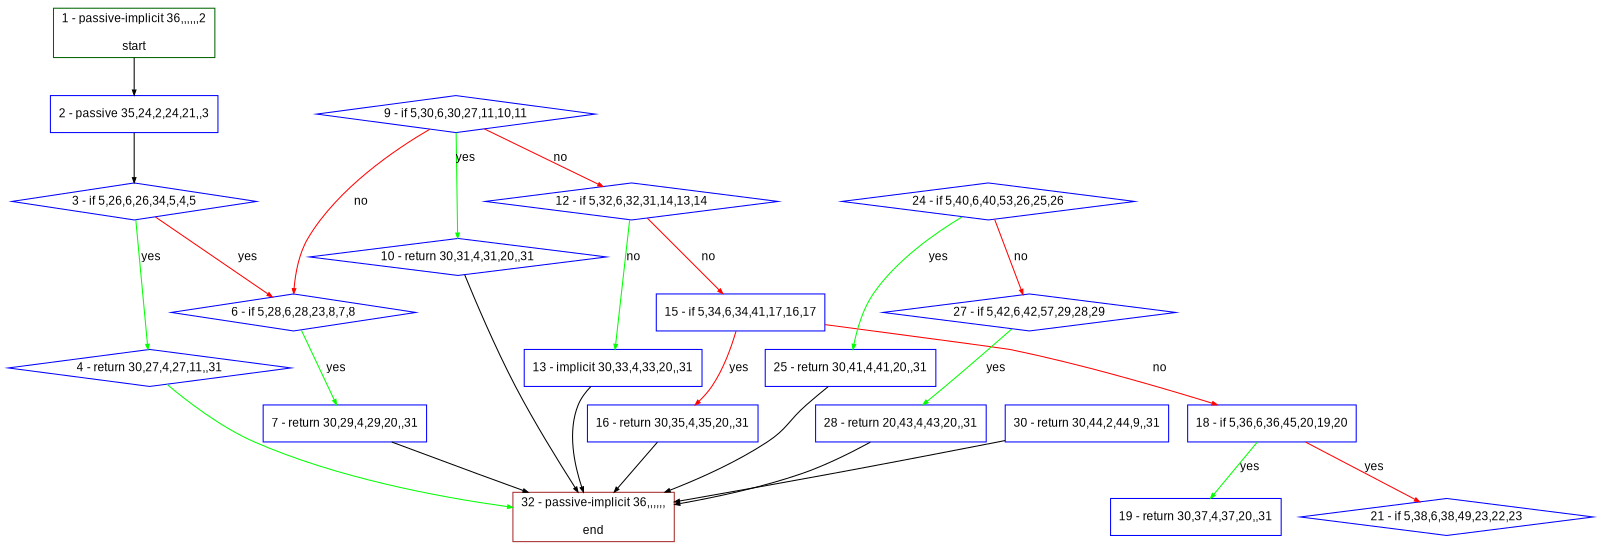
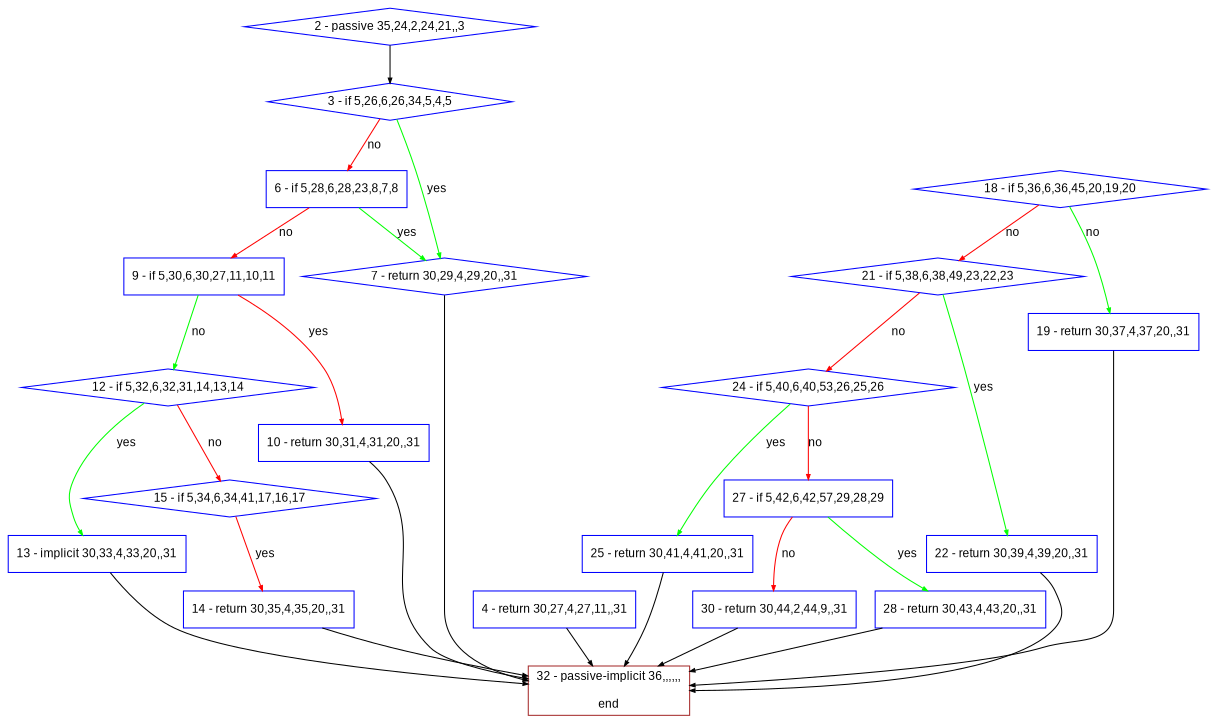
(134, 33) -> none
(134, 114) -> (390, 27)
(456, 114) -> (204, 276)
(541, 157) -> (187, 330)
(457, 183) -> (305, 345)
(343, 194) -> (272, 231)
(248, 257) -> (375, 145)
(458, 257) -> (344, 443)
(634, 257) -> (126, 443)
(142, 282) -> (420, 185)
(293, 312) -> (337, 189)
(741, 312) -> (230, 498)
(1029, 312) -> (808, 498)
none -> (875, 330)
(1021, 352) -> none
(150, 368) -> (554, 609)
(345, 423) -> (445, 276)
(673, 423) -> (269, 609)
(901, 423) -> (960, 609)
(1272, 423) -> (1060, 189)
(1250, 467) -> (1093, 233)
(1374, 467) -> (1013, 233)
(328, 469) -> (578, 645)
none -> (777, 550)
none -> (1012, 554)
none -> (1042, 648)
